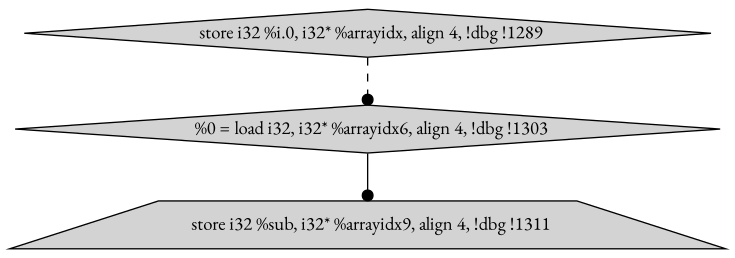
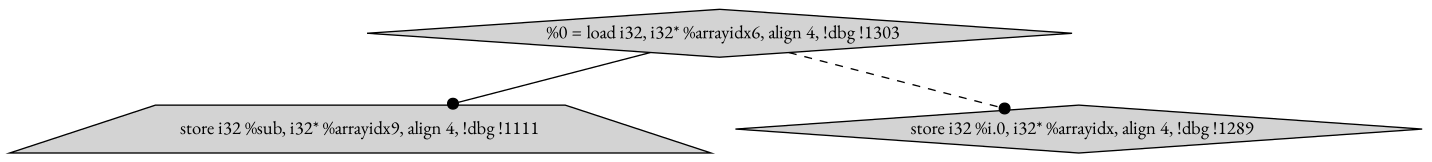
(368, 76) -> (894, 80)
(368, 225) -> (360, 129)
